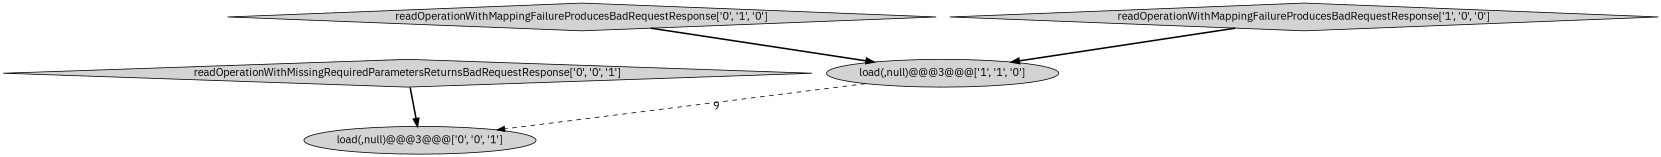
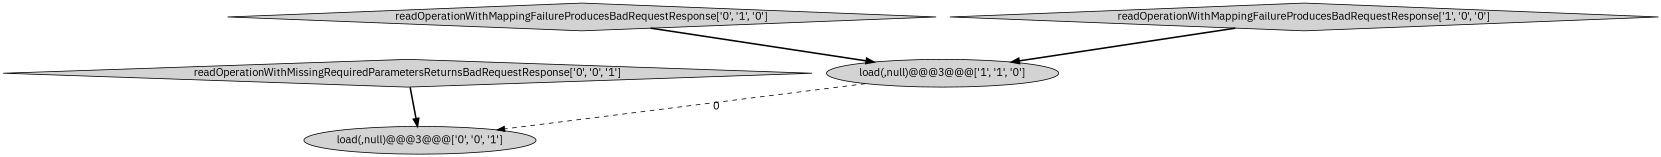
(716, 107) -> (716, 107)
